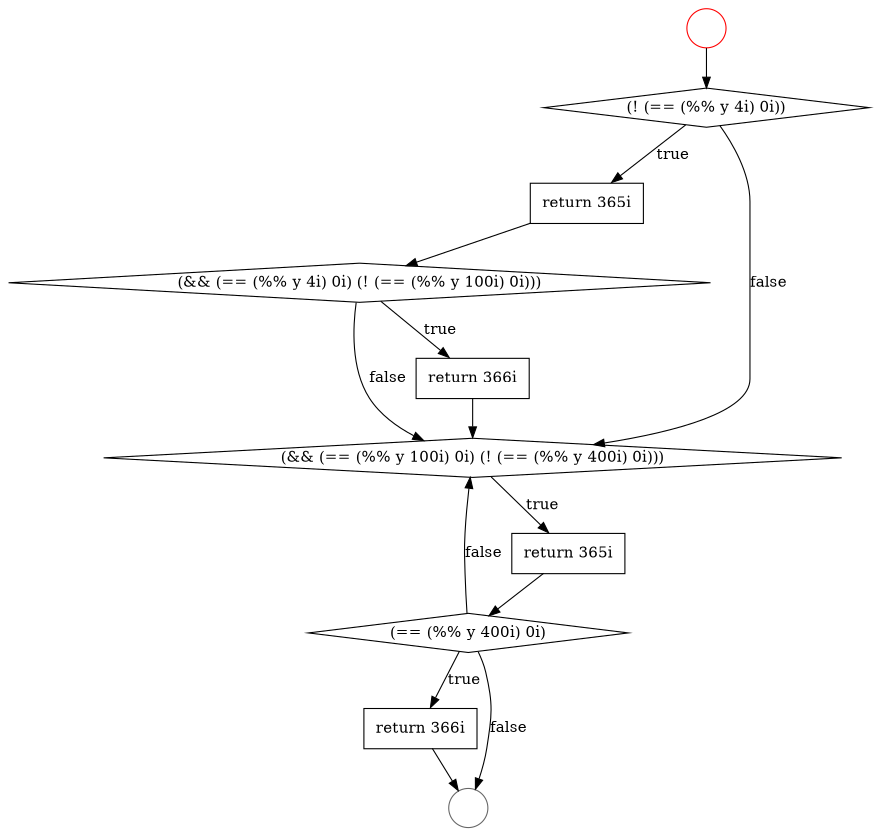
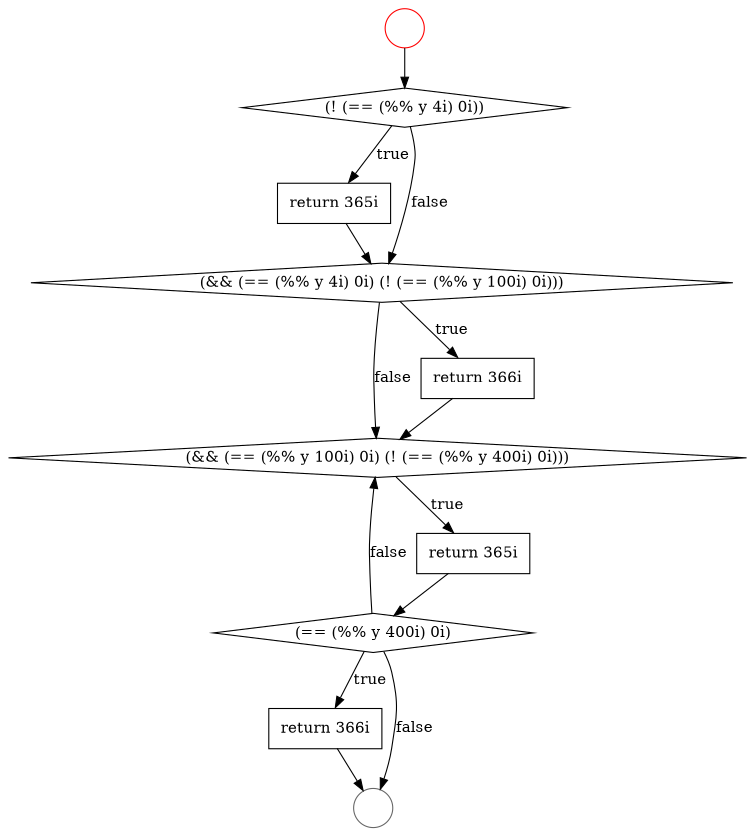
(750, 332) -> (410, 191)
